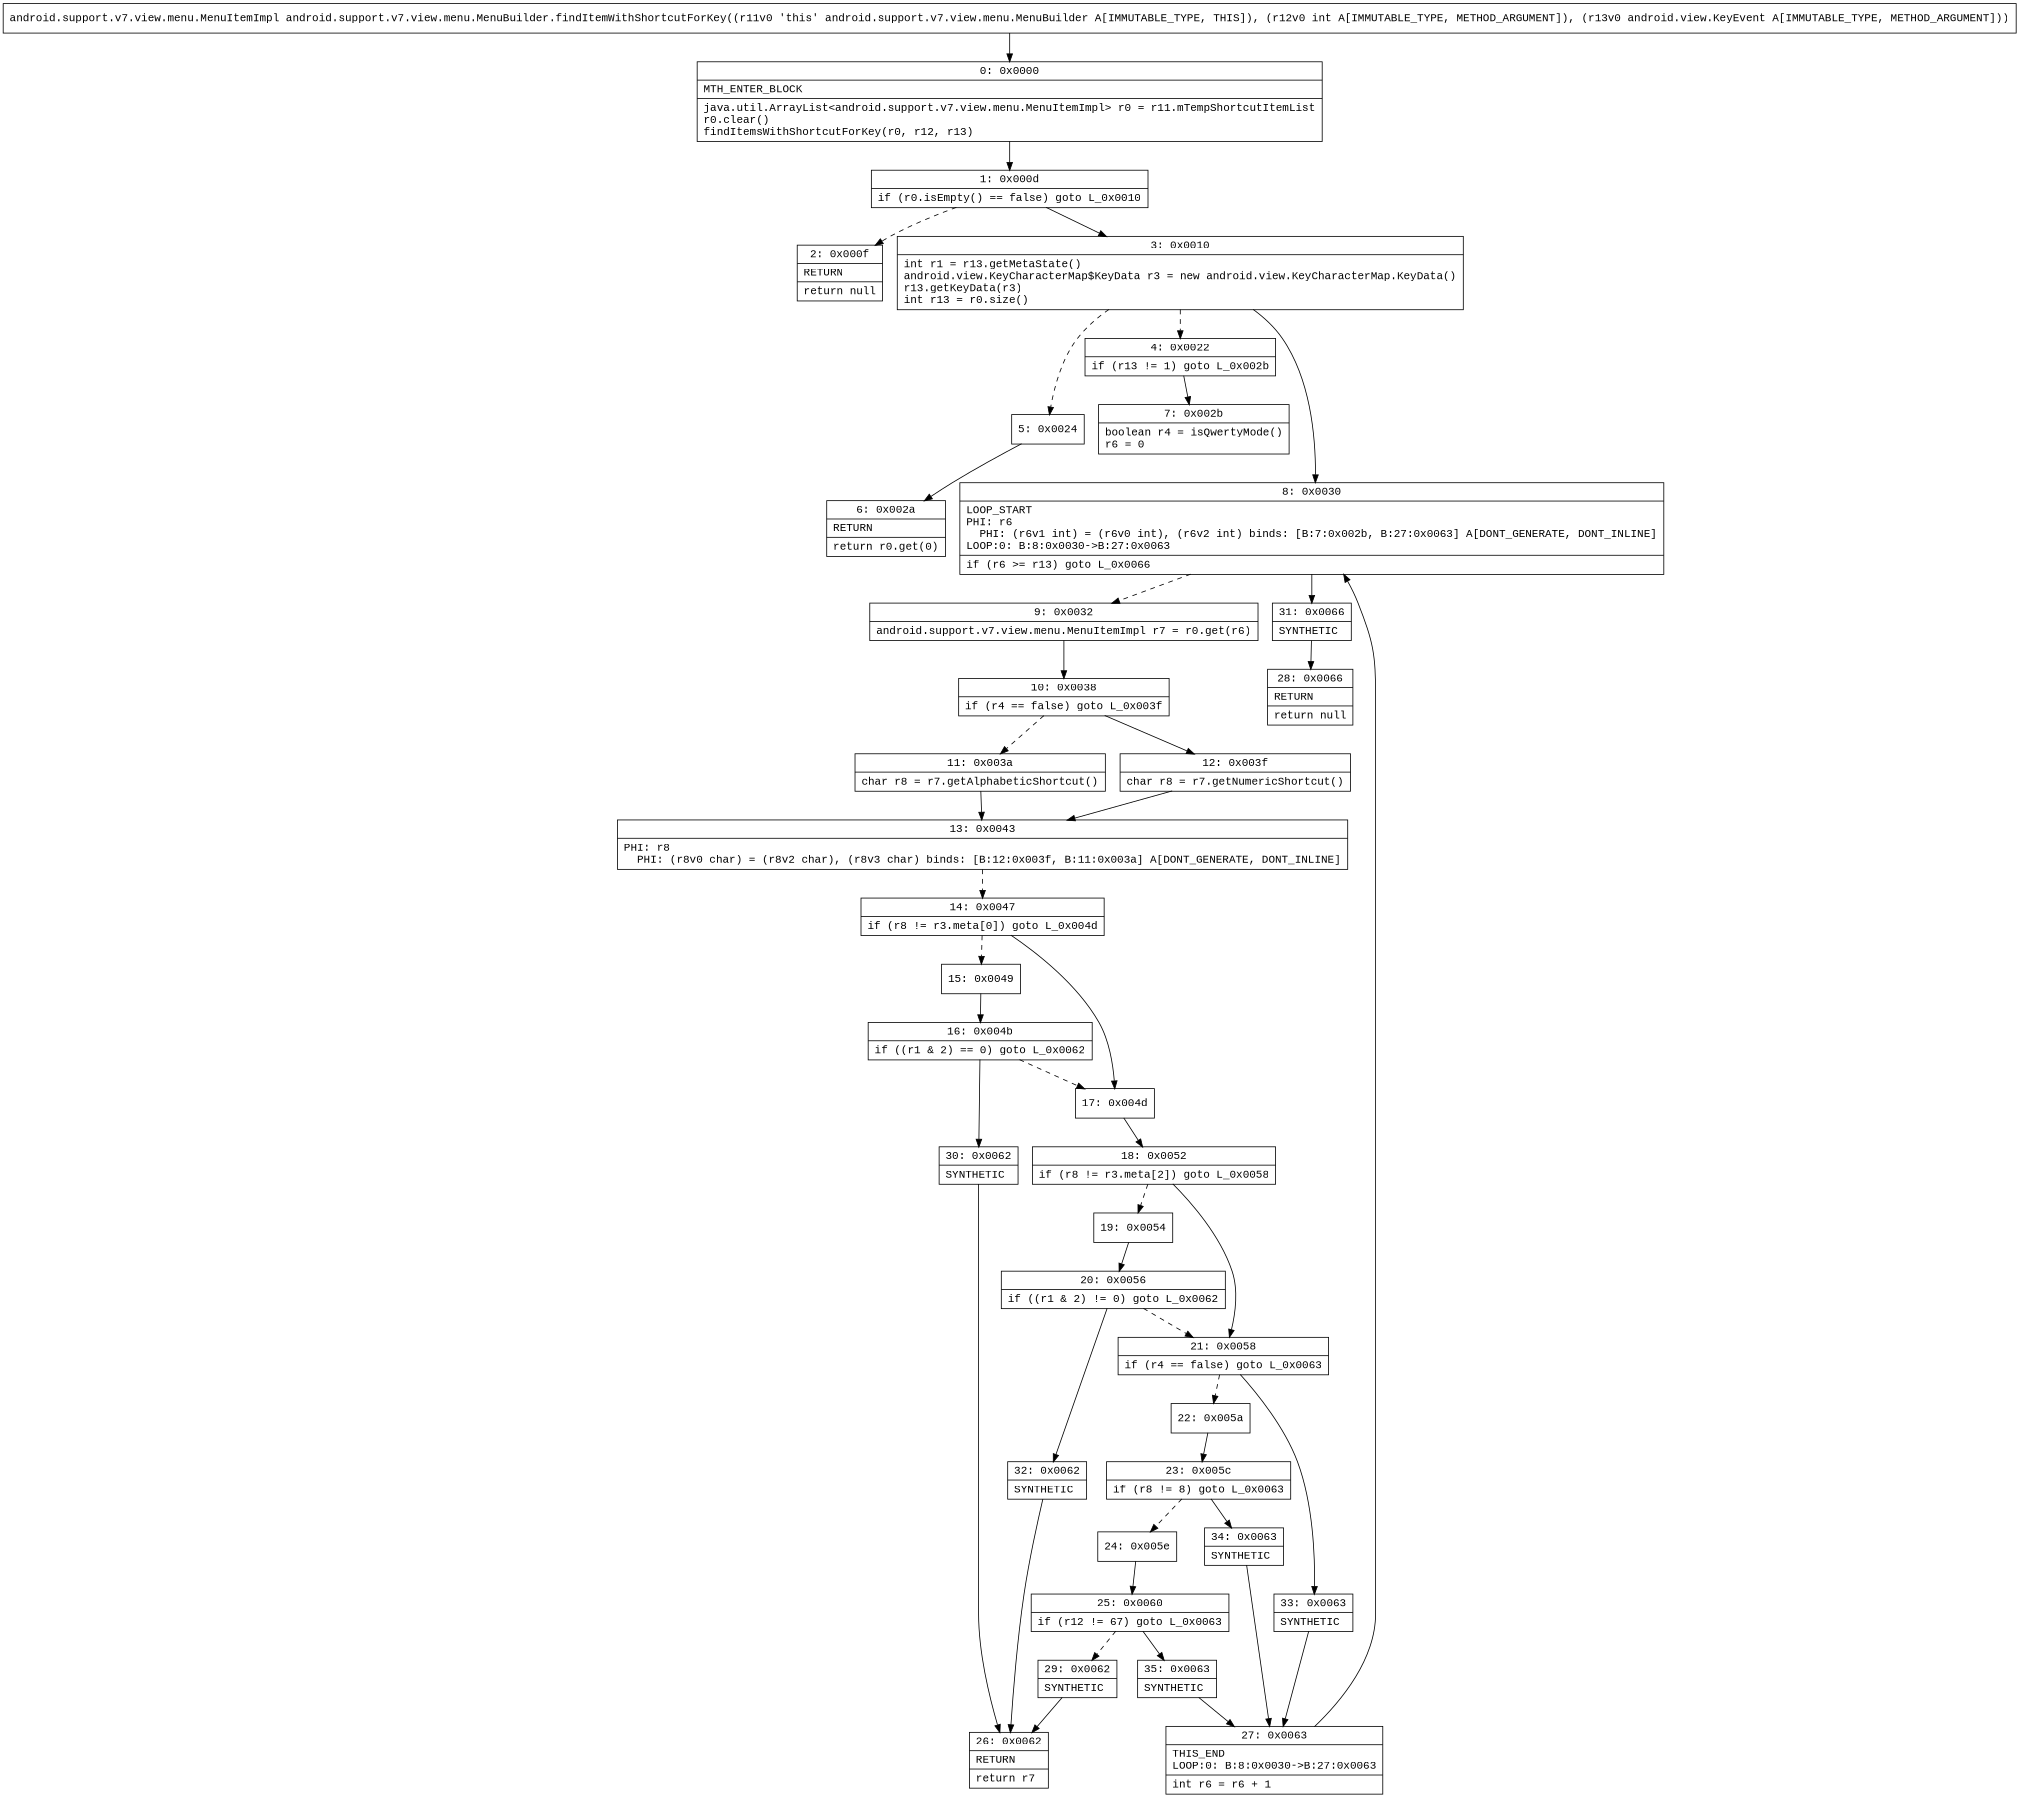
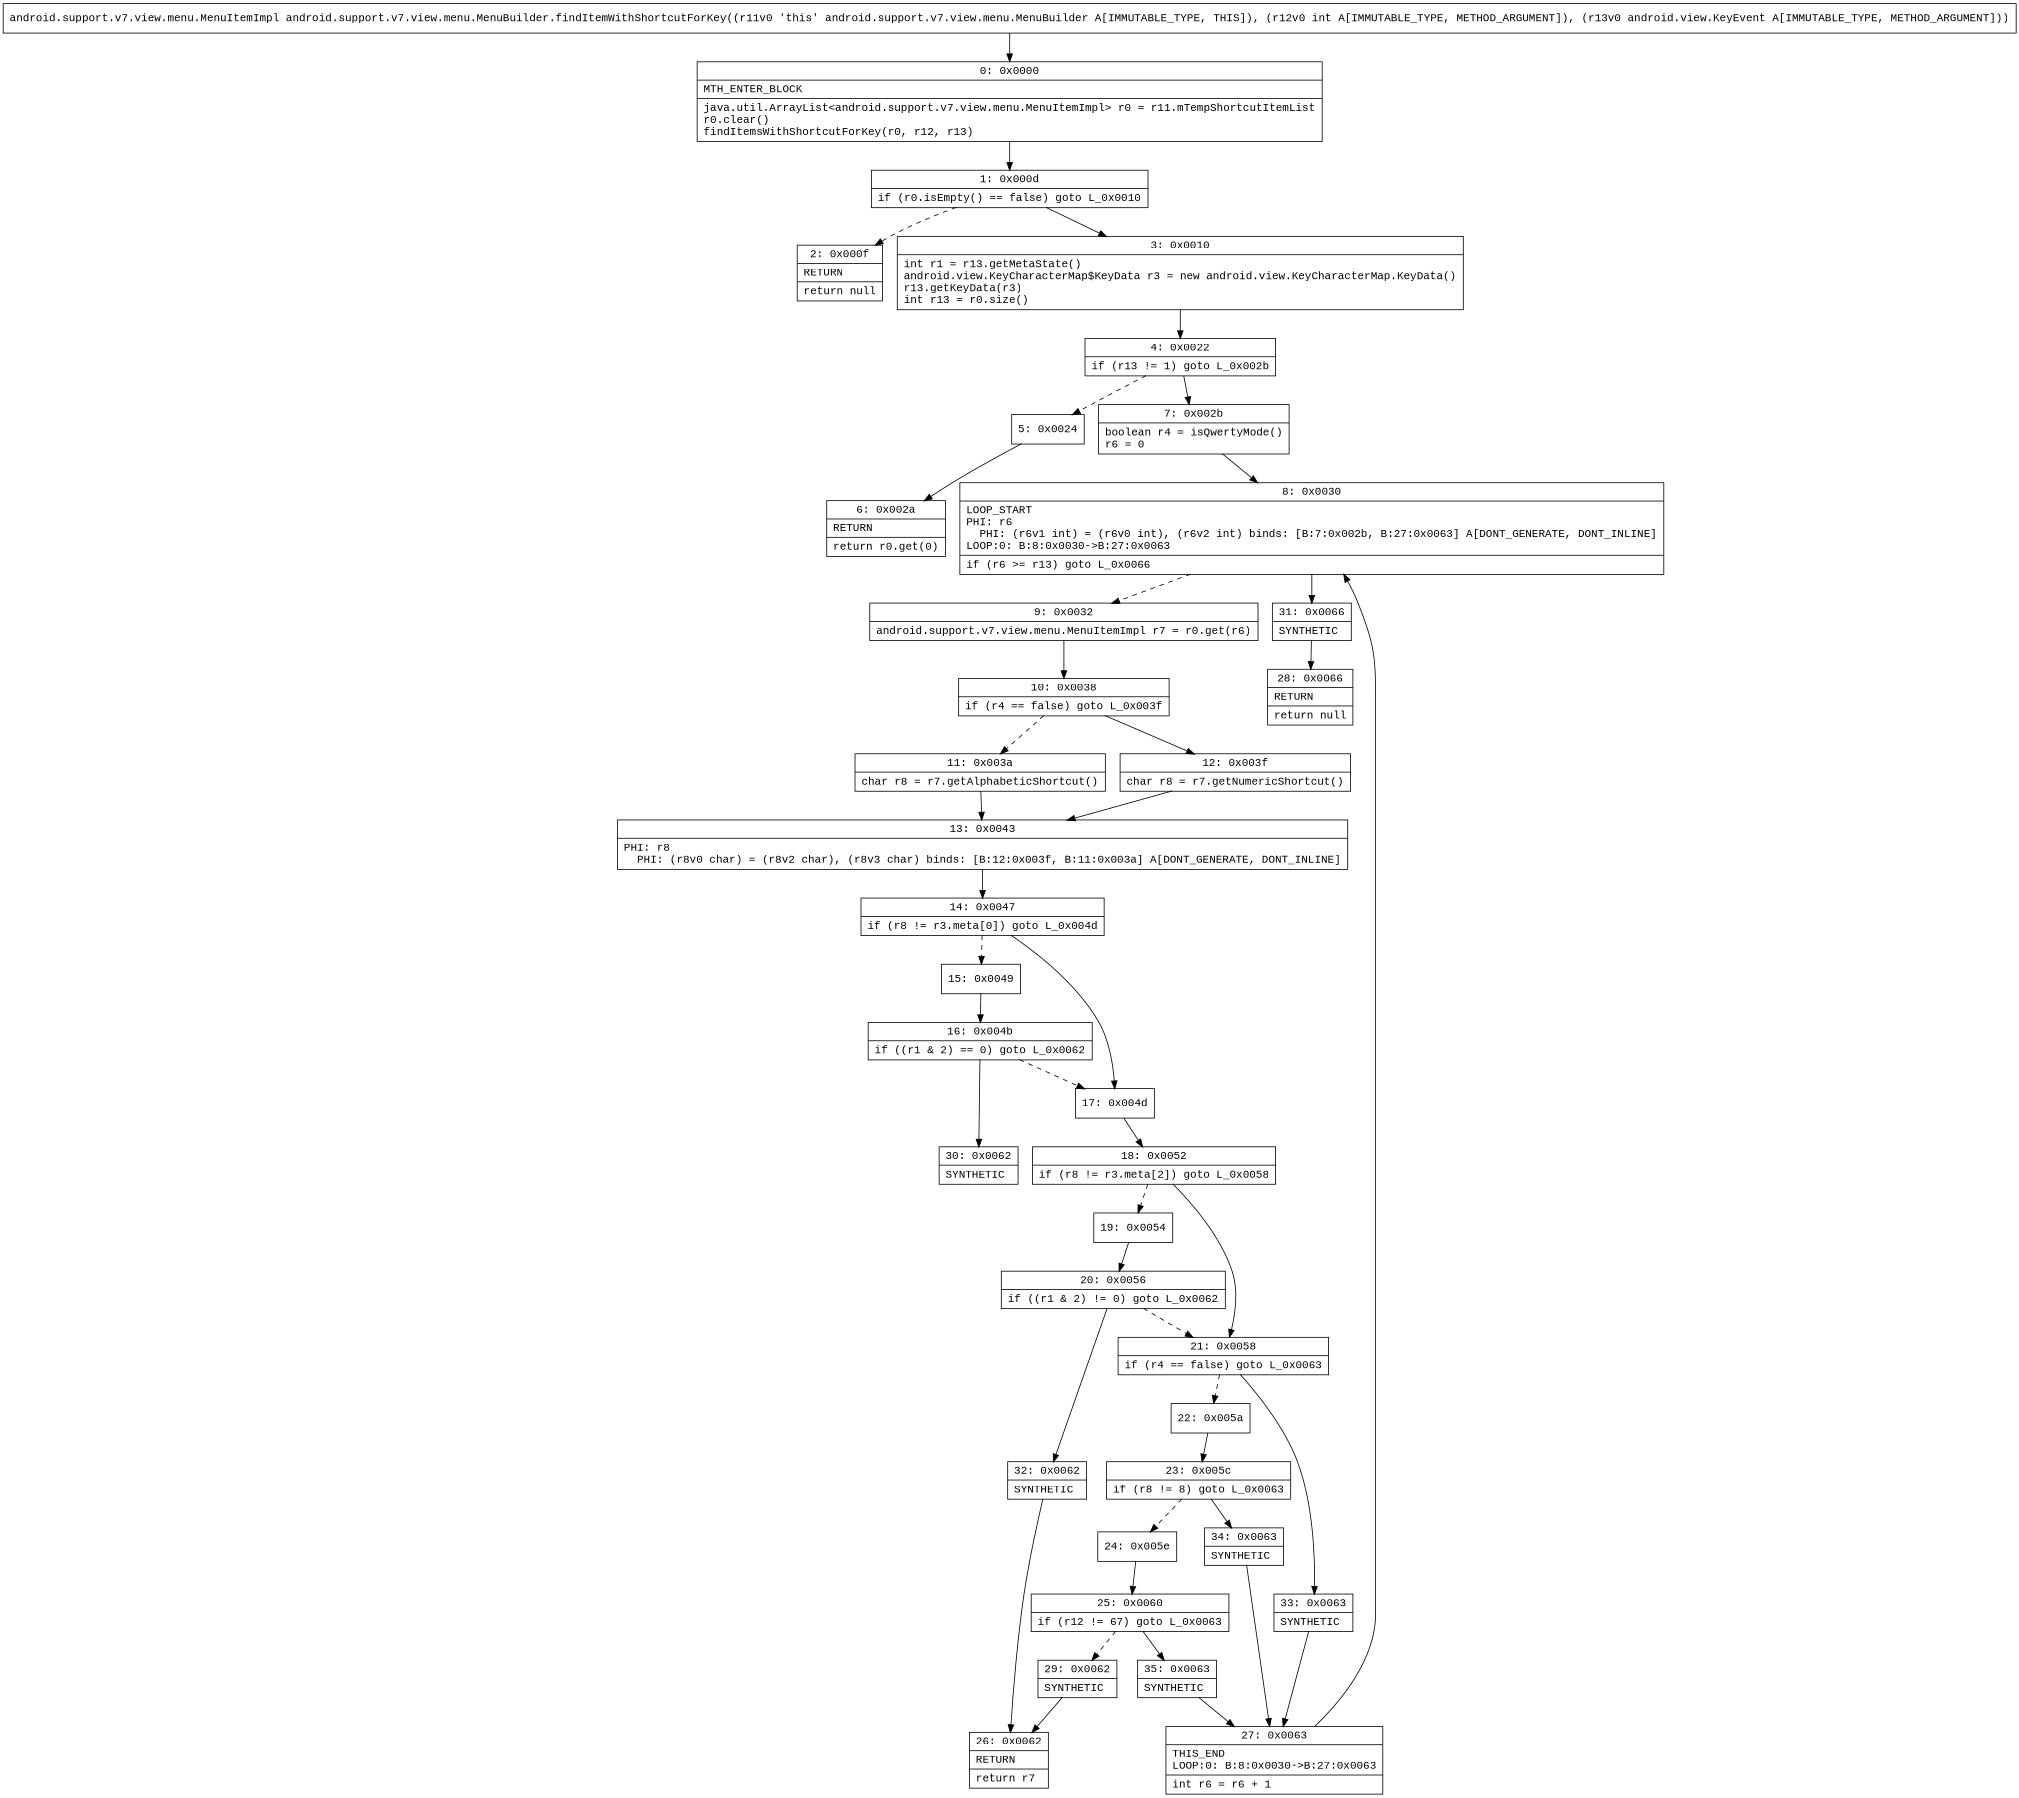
(1180, 320) -> (1180, 320)
(1069, 352) -> (1113, 393)
(1304, 384) -> (1237, 466)
(983, 880) -> (983, 880)
(979, 1455) -> none
